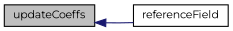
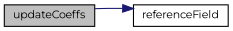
(120, 23) -> (109, 8)
